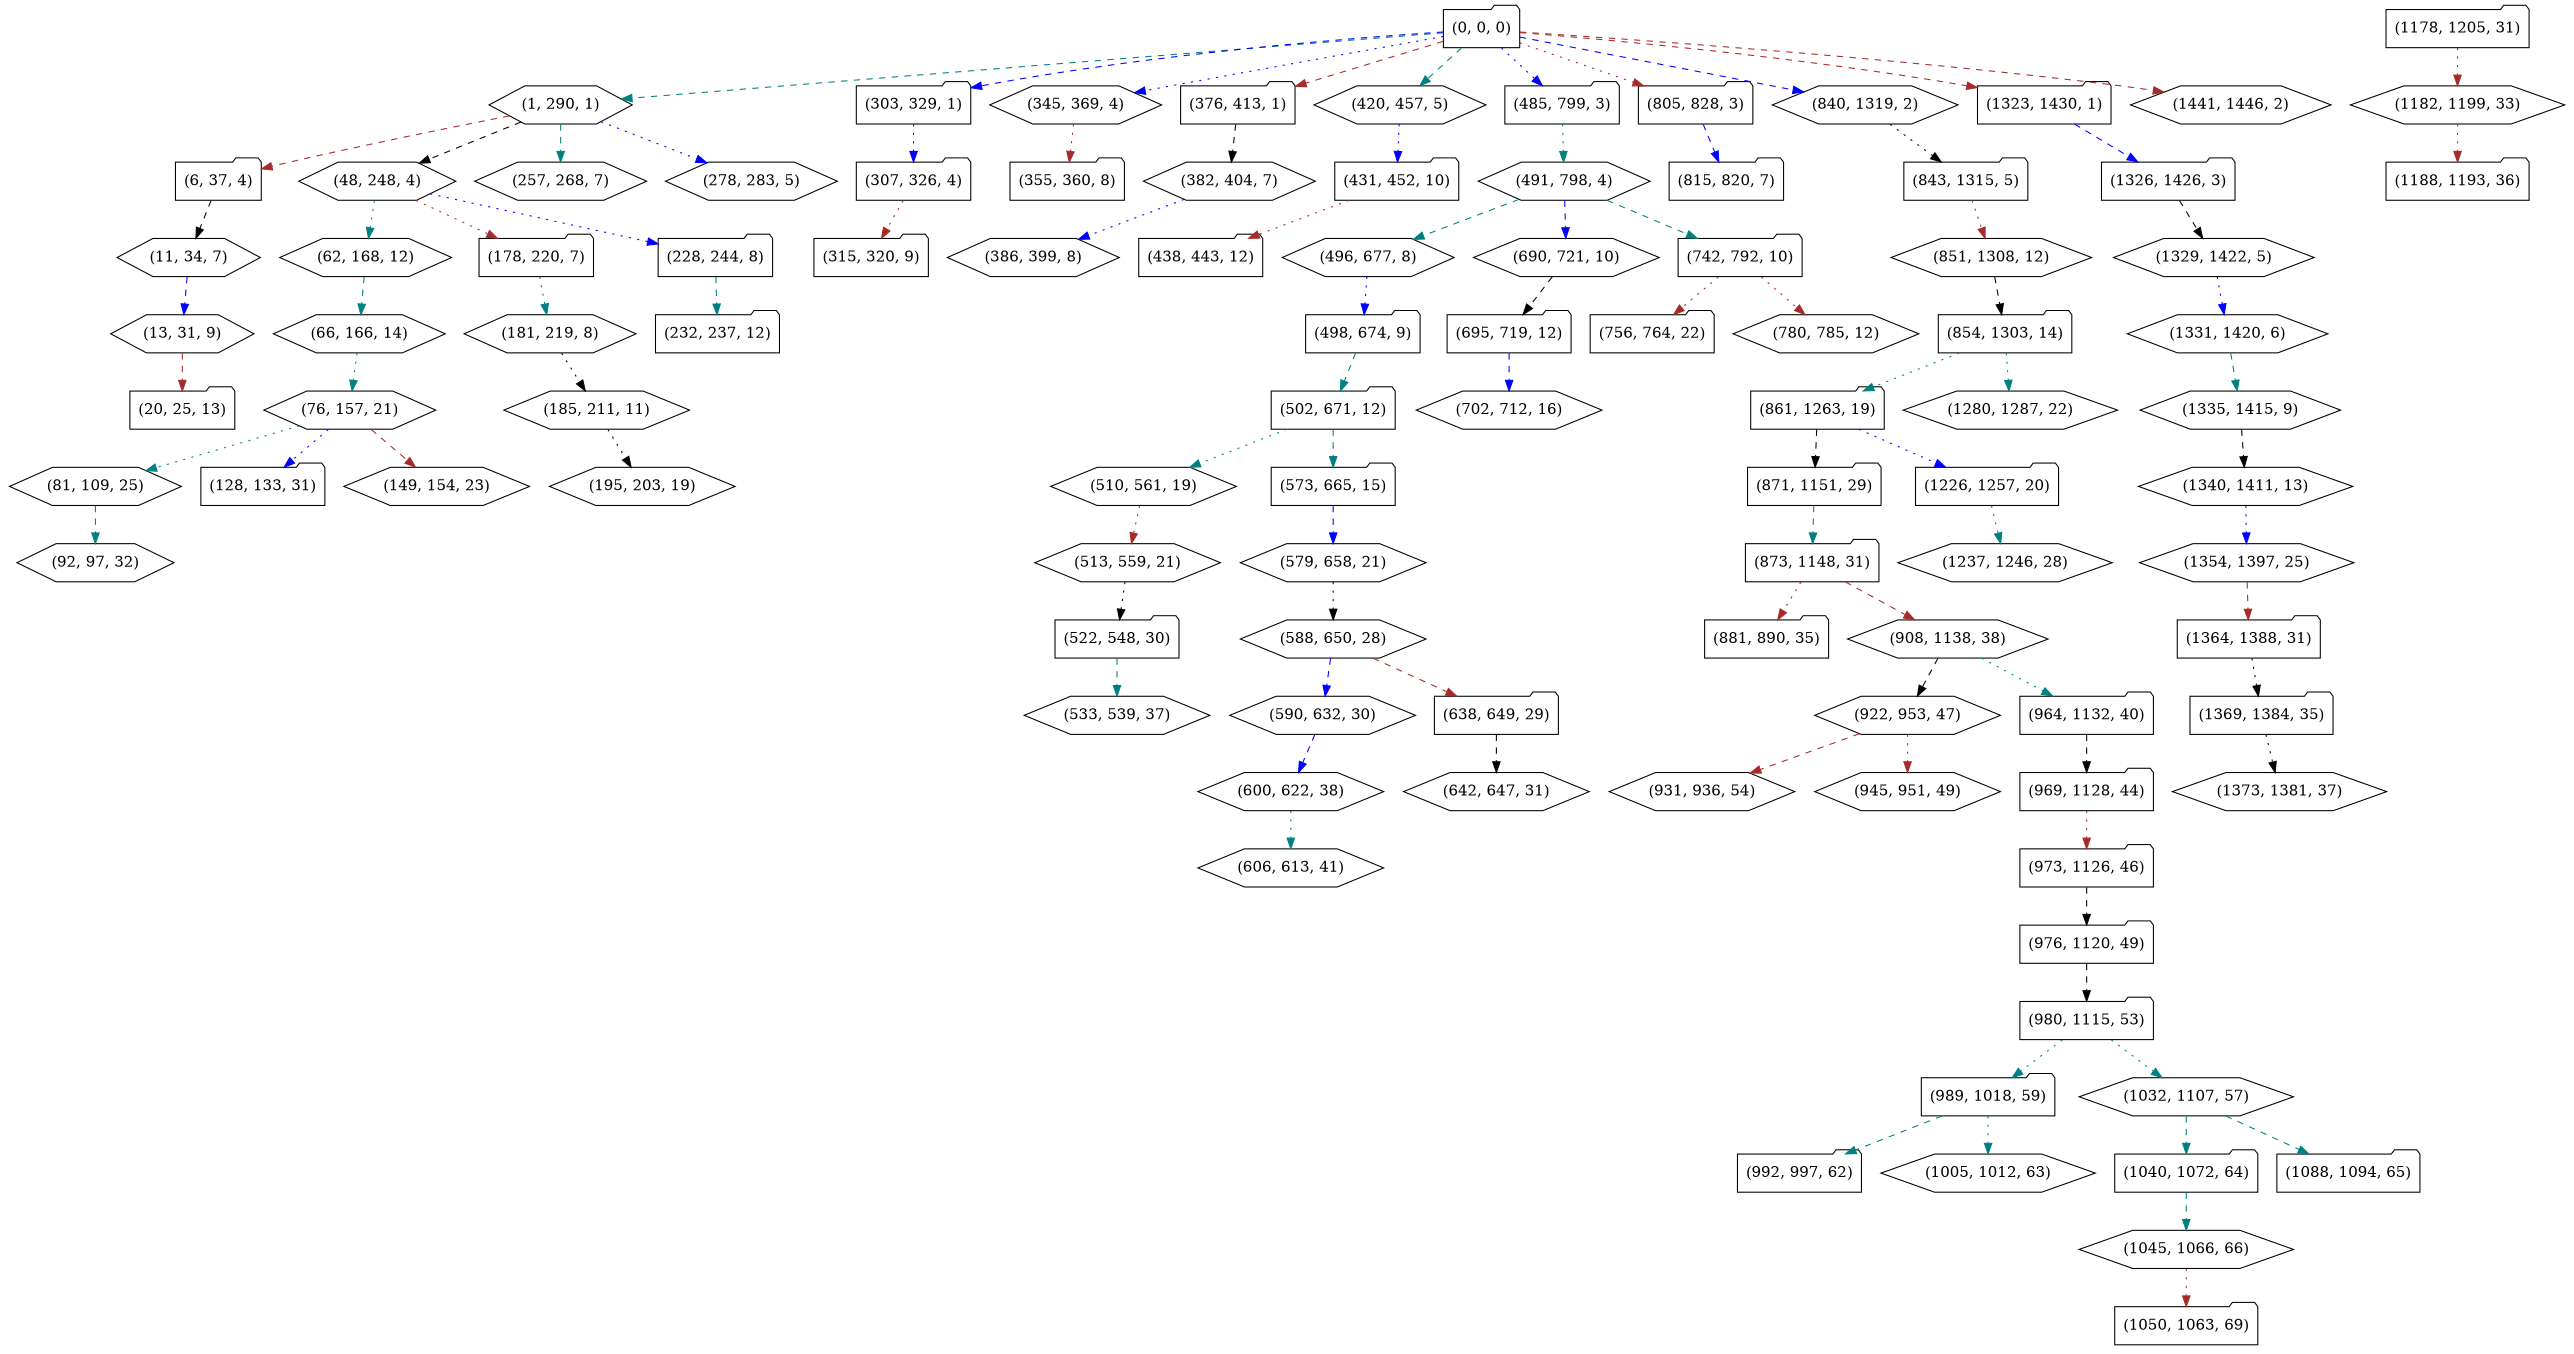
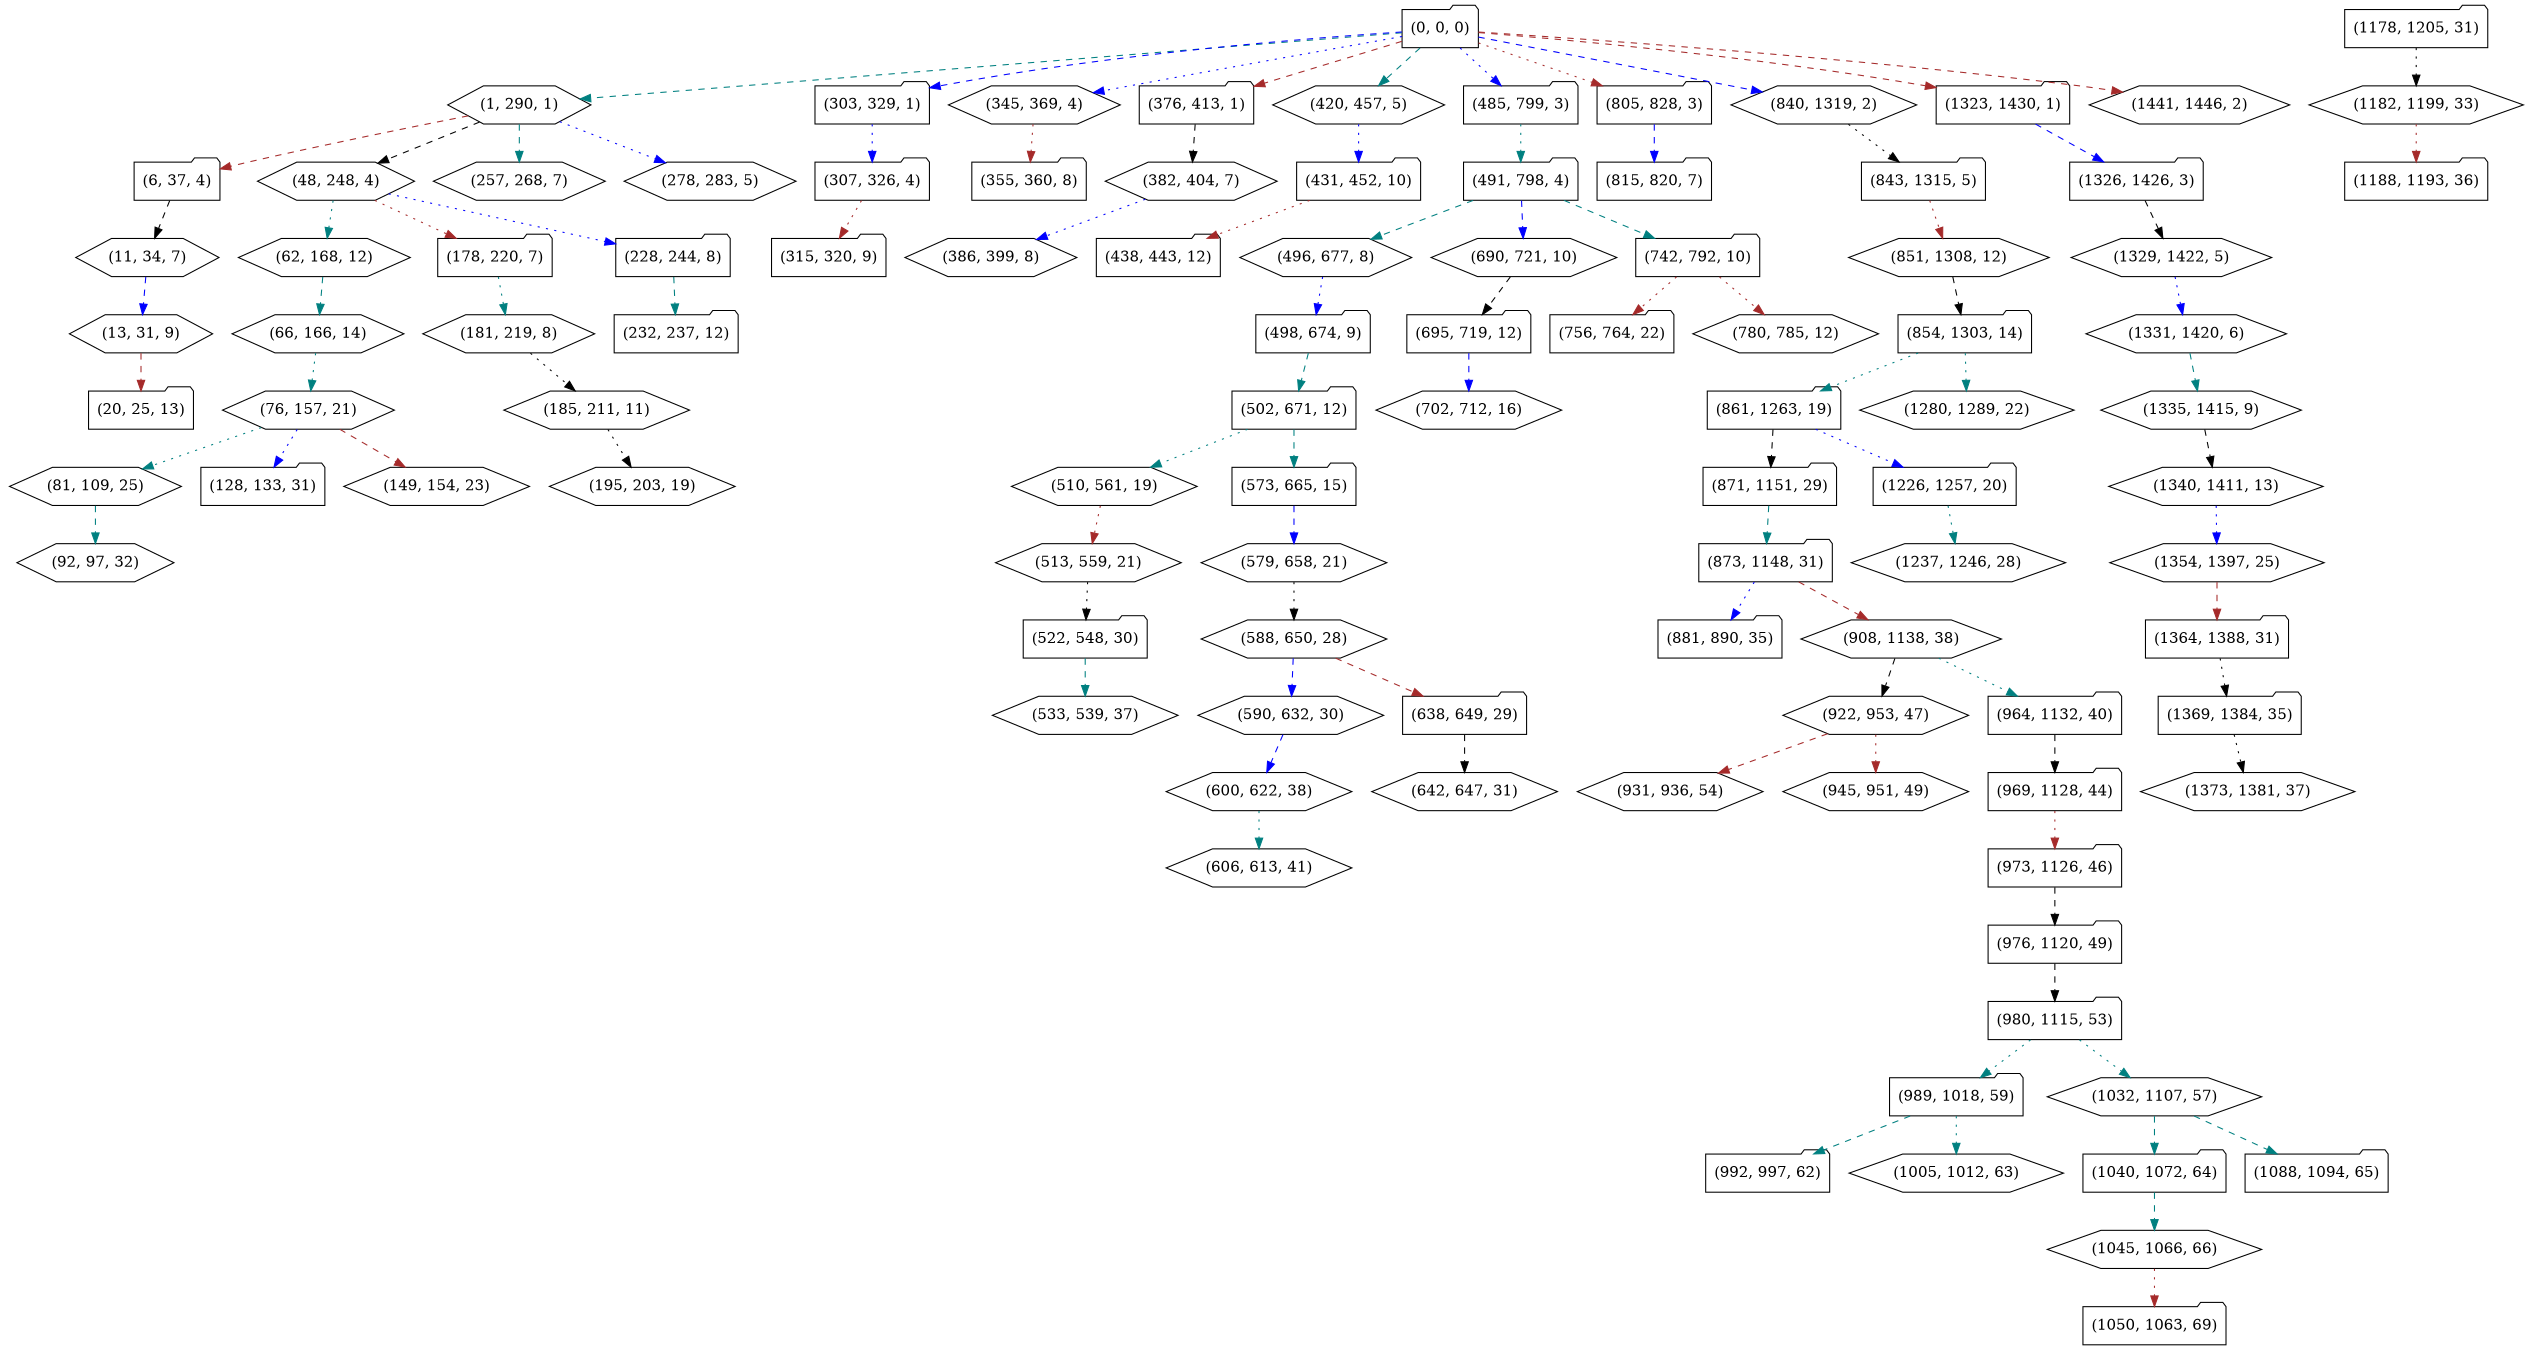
(2458, 62) -> (2416, 62)
(1564, 181) -> (1521, 181)
(2010, 410) -> (1967, 410)
(1792, 596) -> (1745, 596)
